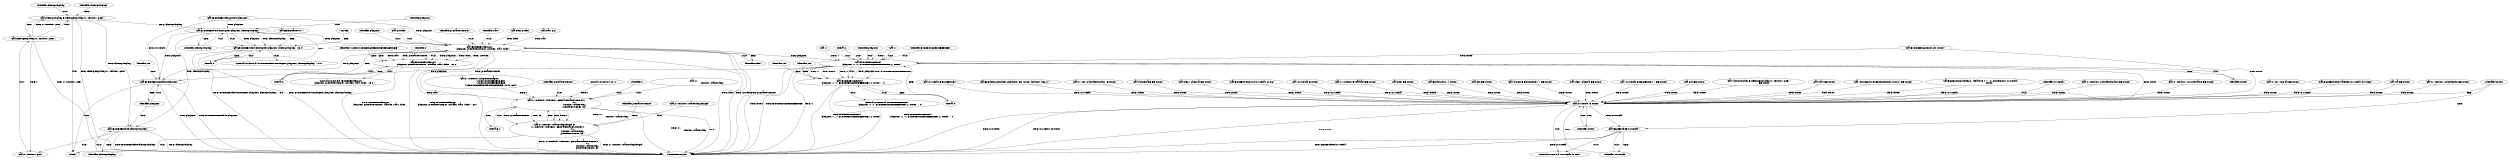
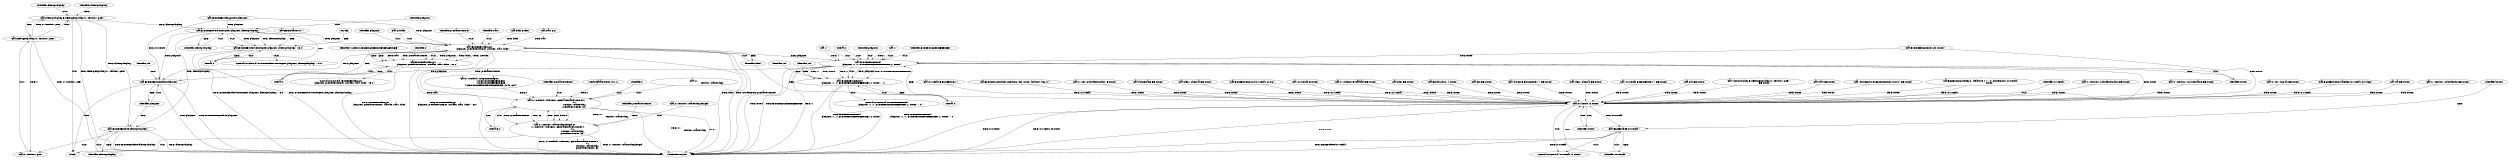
(603, 82) -> (603, 82)
(2049, 101) -> (1156, 100)
(1560, 154) -> (1560, 154)
